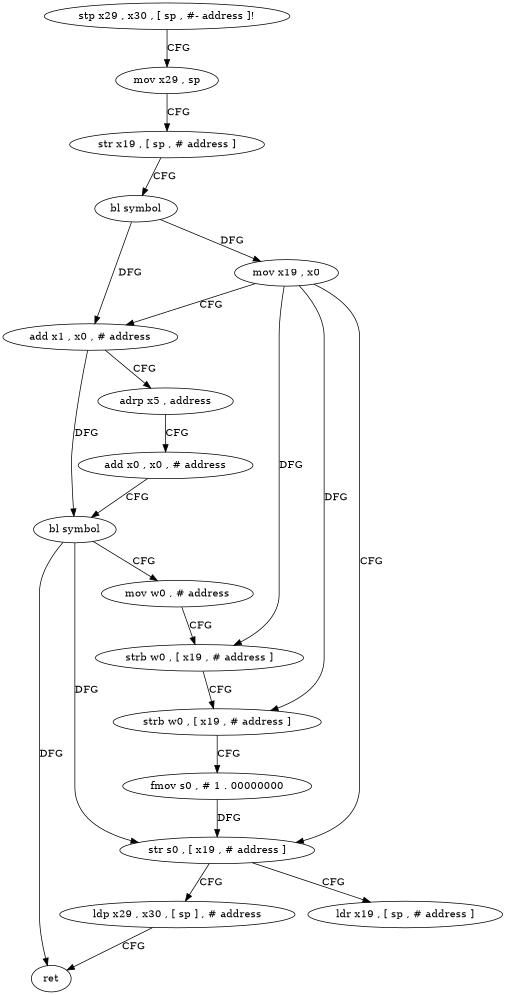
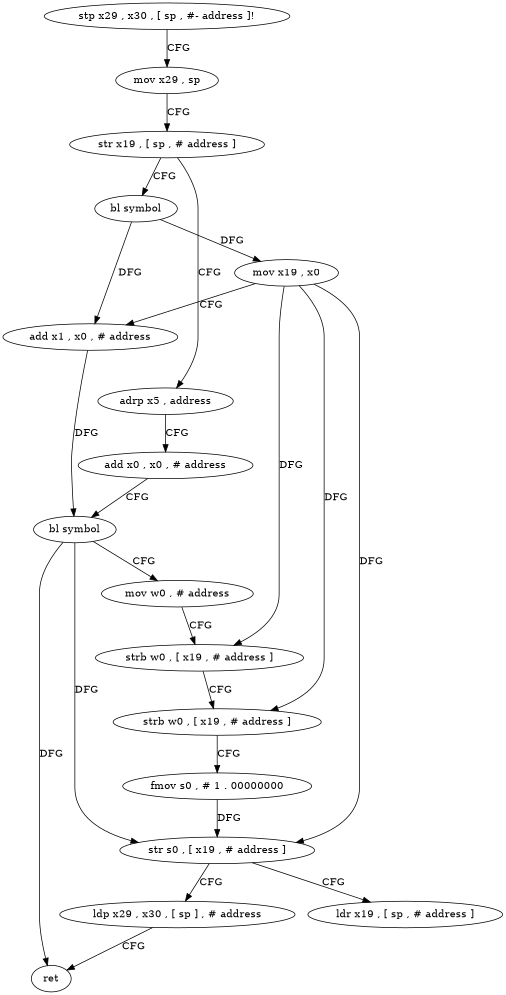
(125, 367) -> (198, 269)
(372, 562) -> (372, 562)
